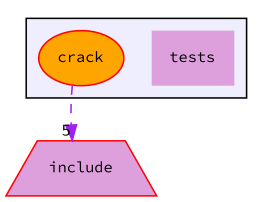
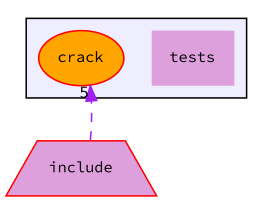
(71, 107) -> (92, 121)
